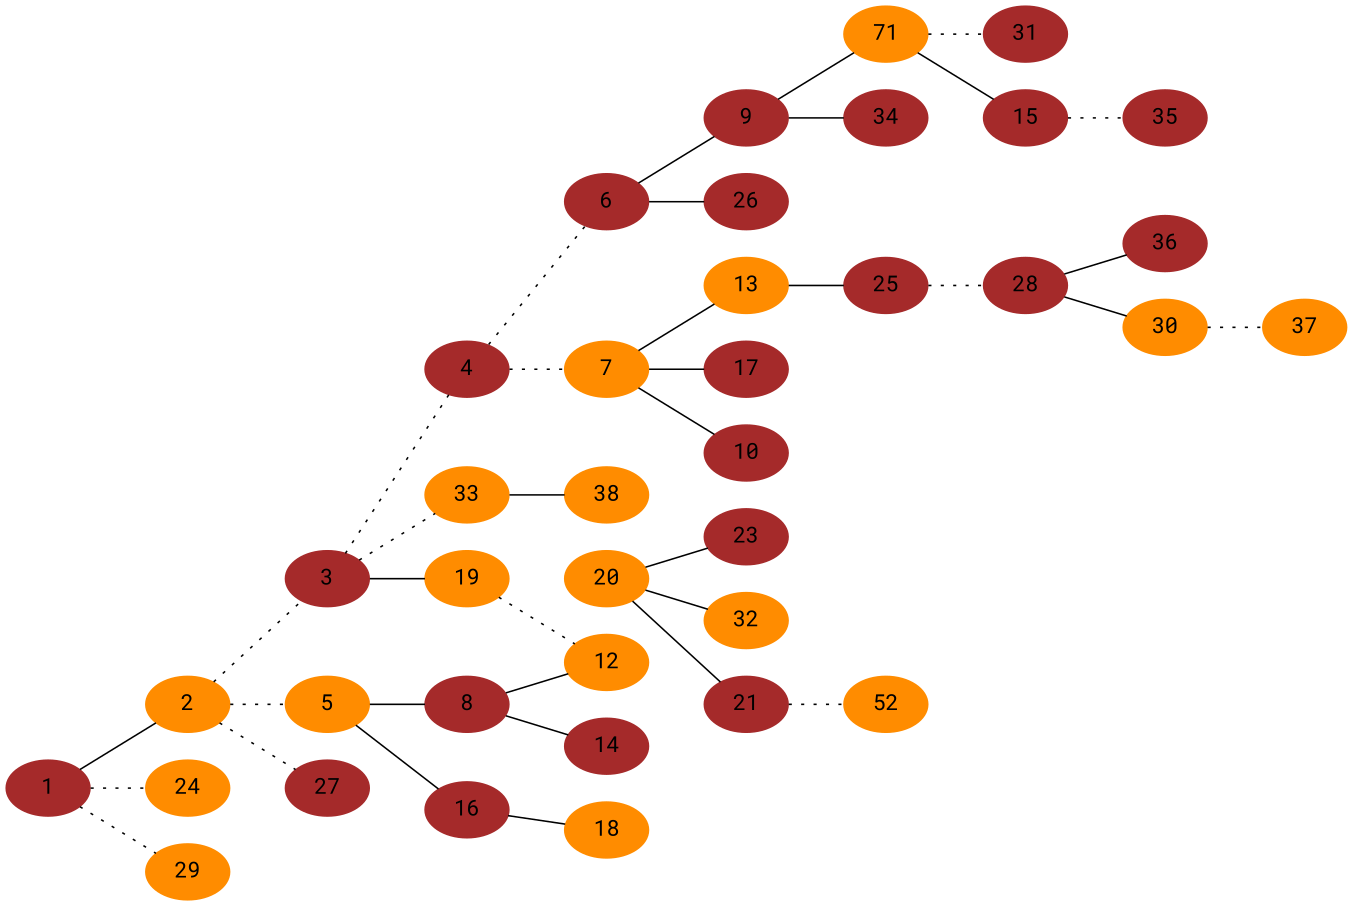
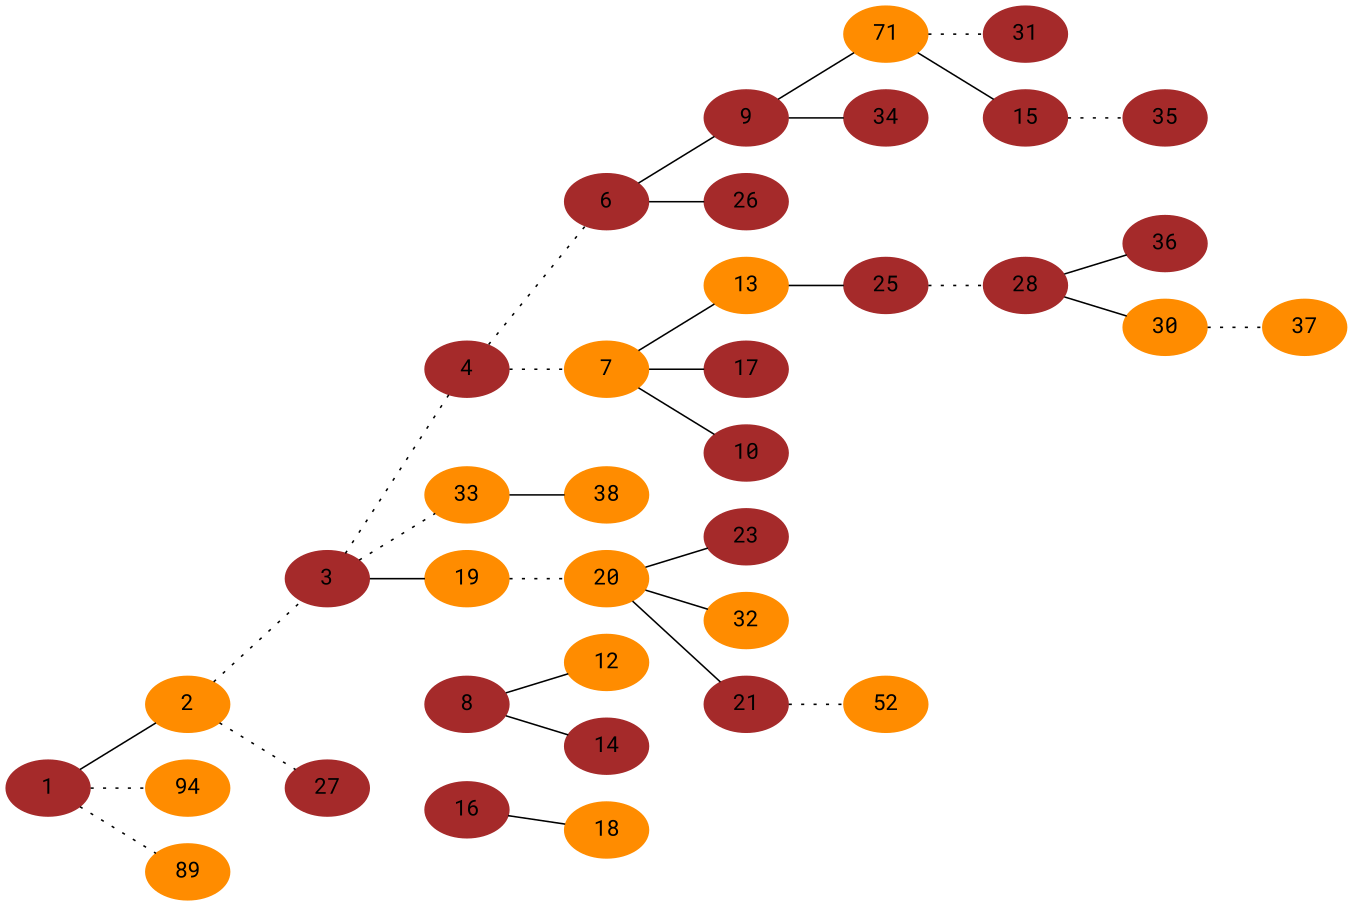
(537, 621) -> (537, 579)
(327, 704) -> none
(188, 788) -> (188, 788)
(188, 872) -> (188, 872)
